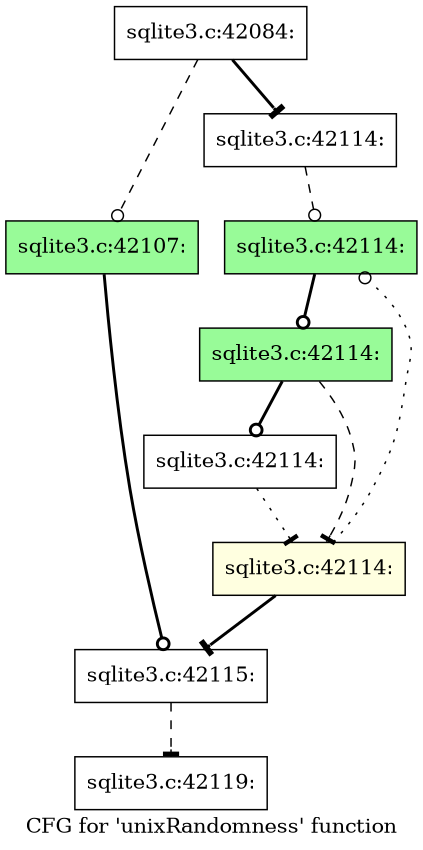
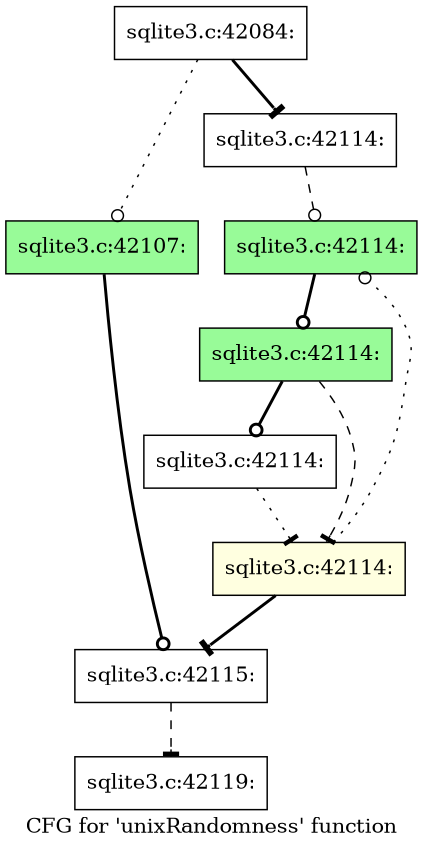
(159, 135) -> (159, 135)
